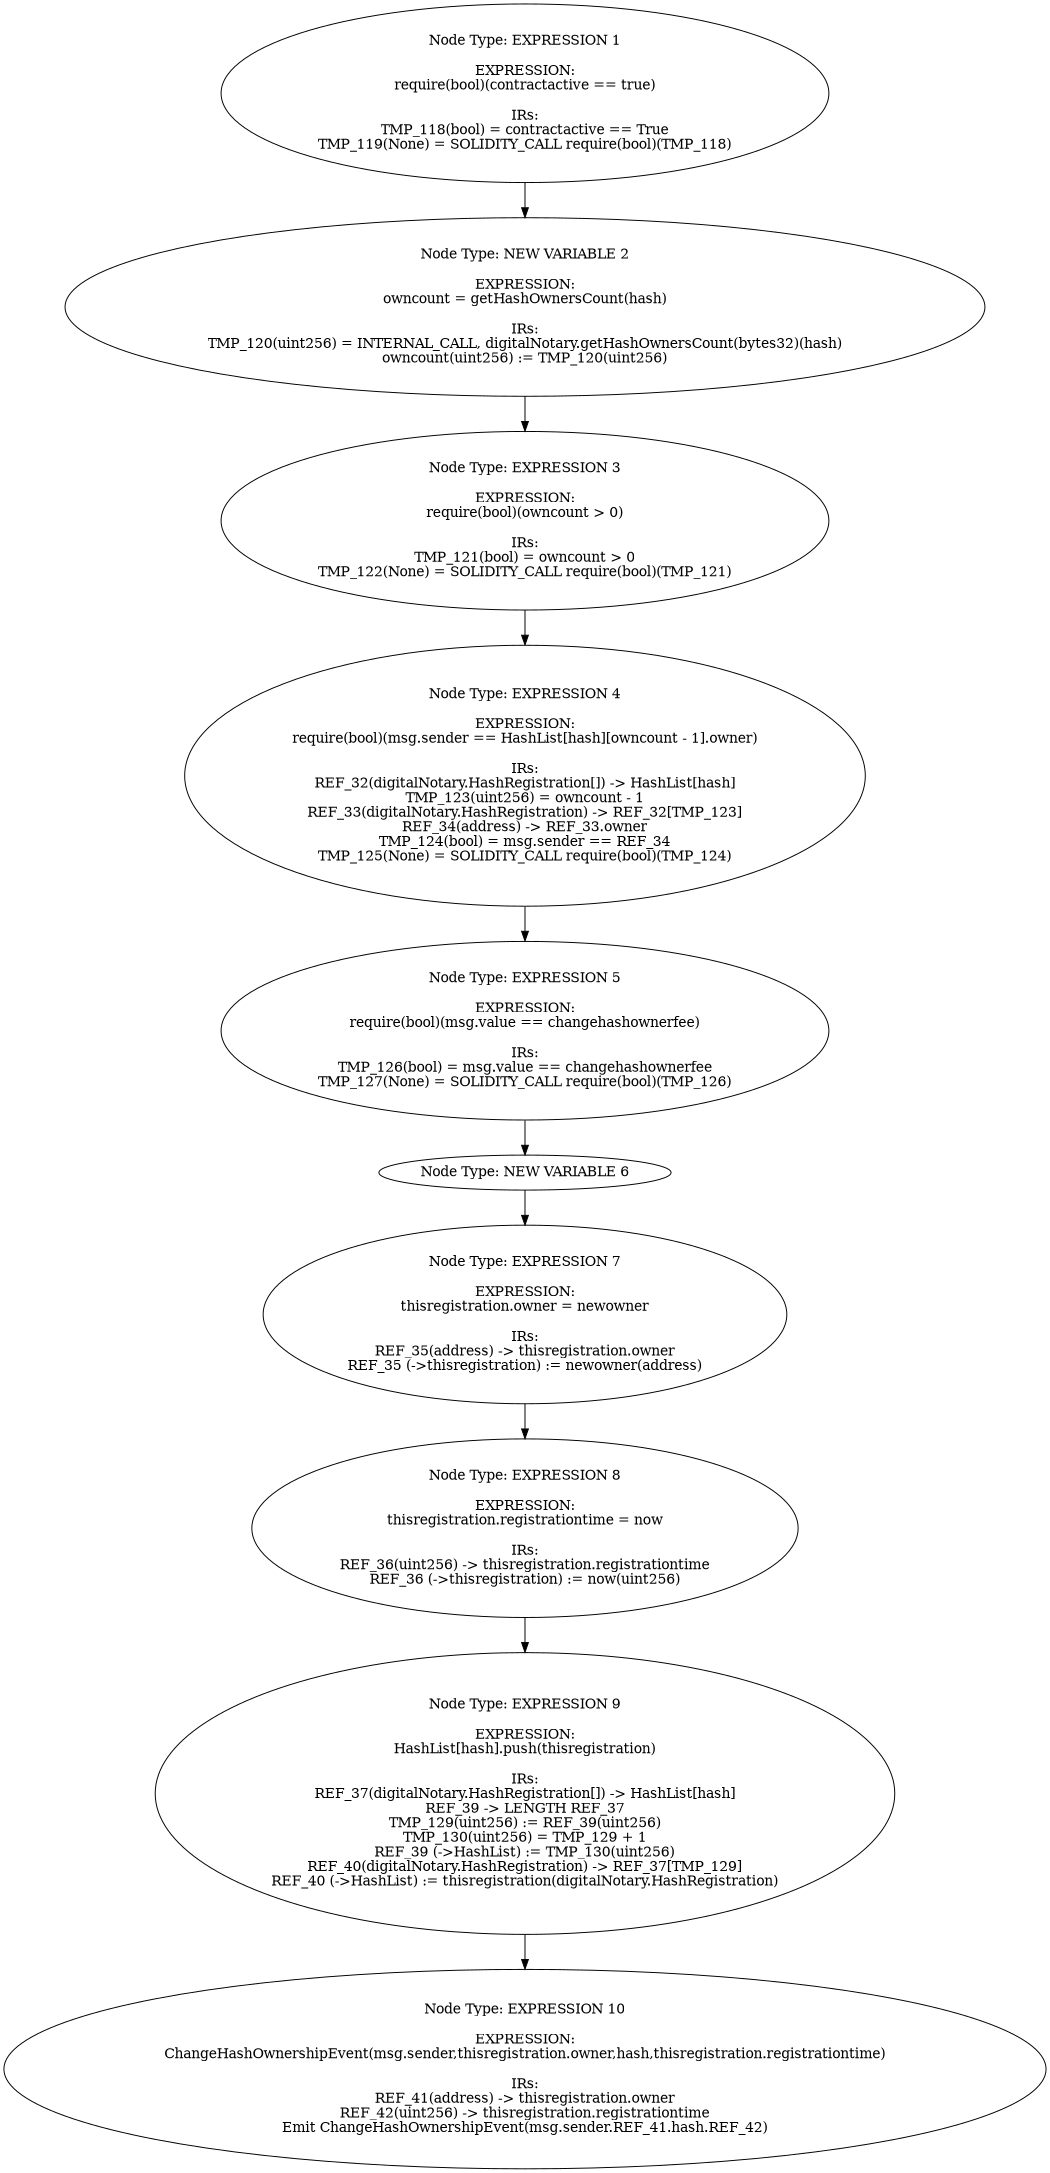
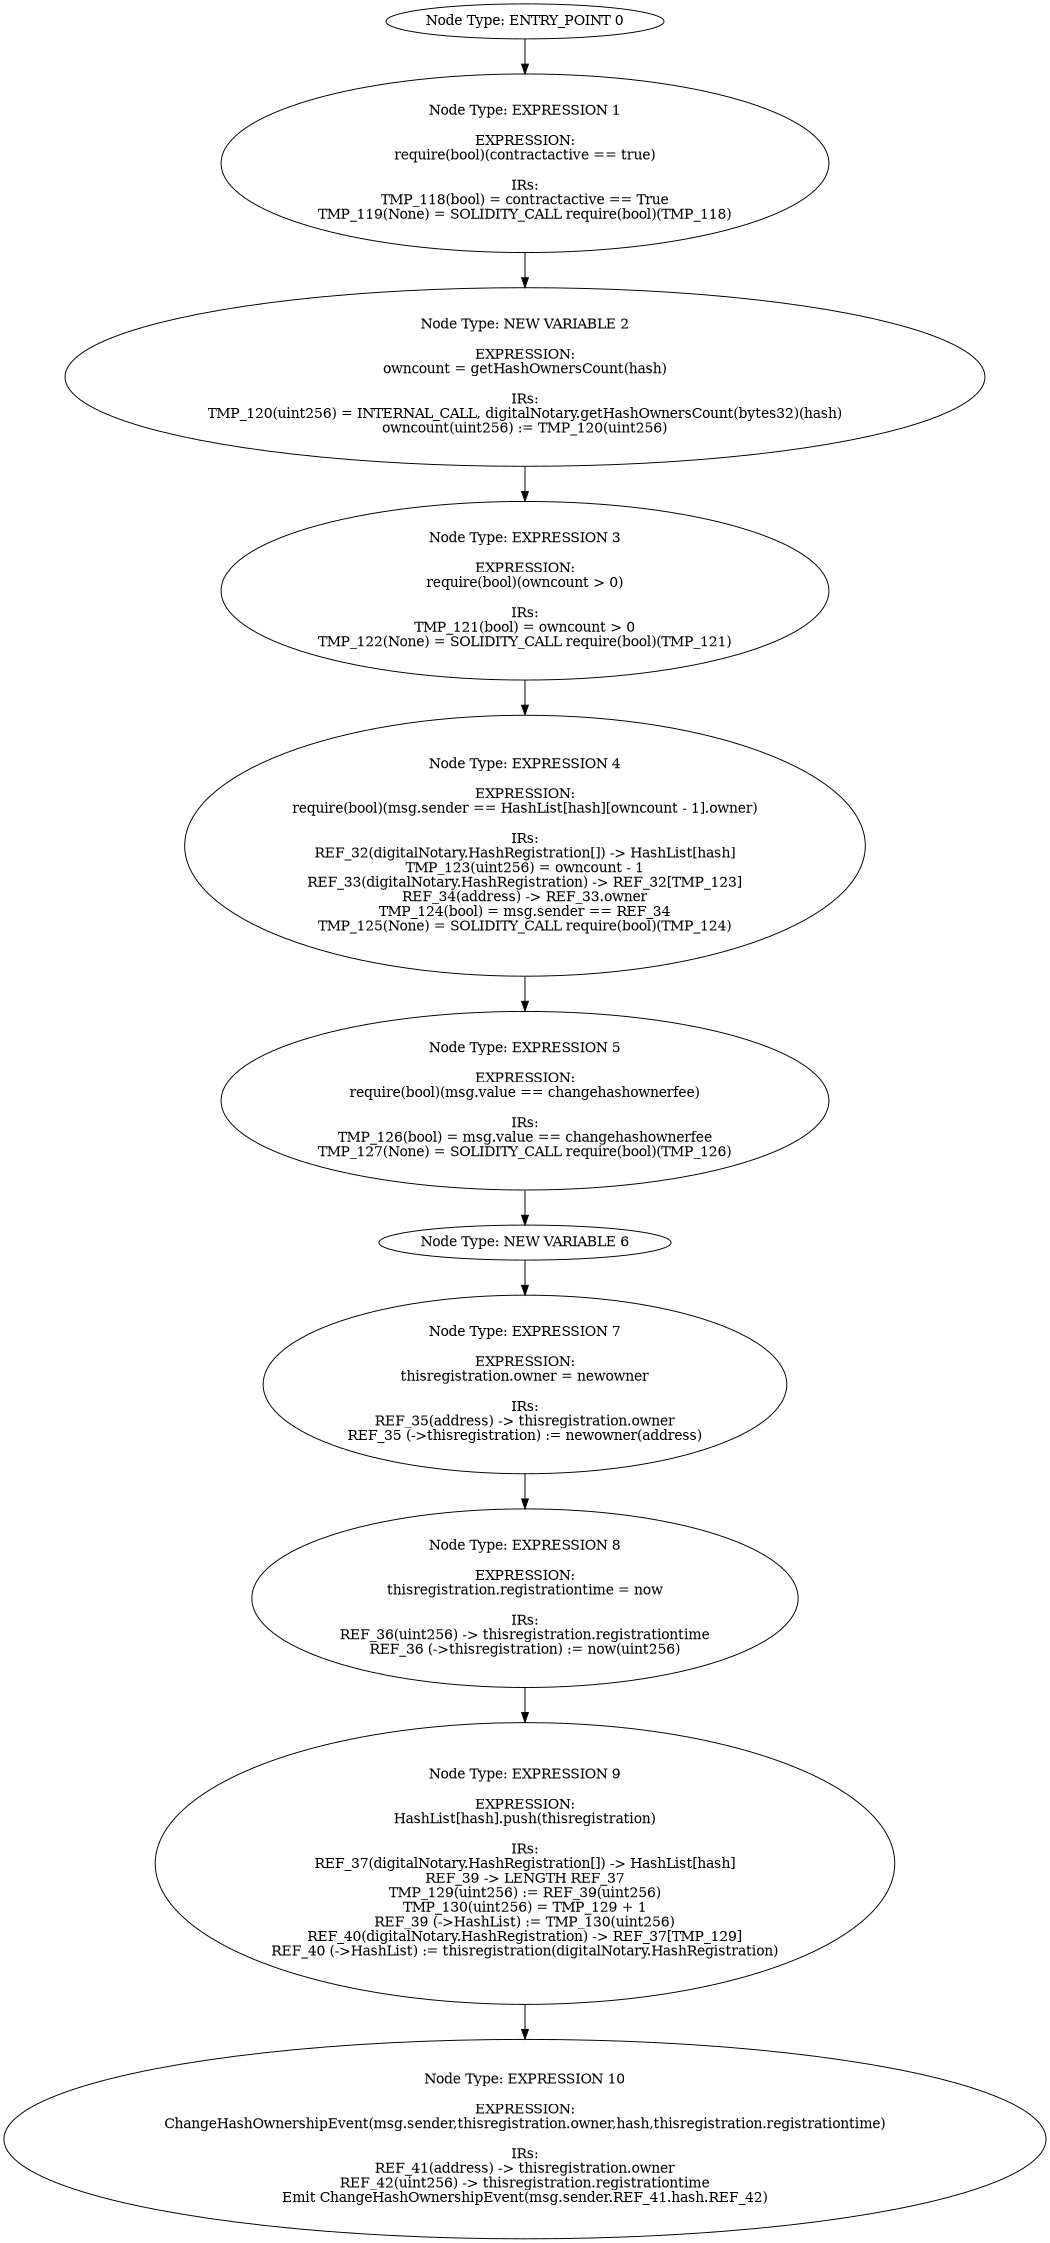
none -> (525, 21)
